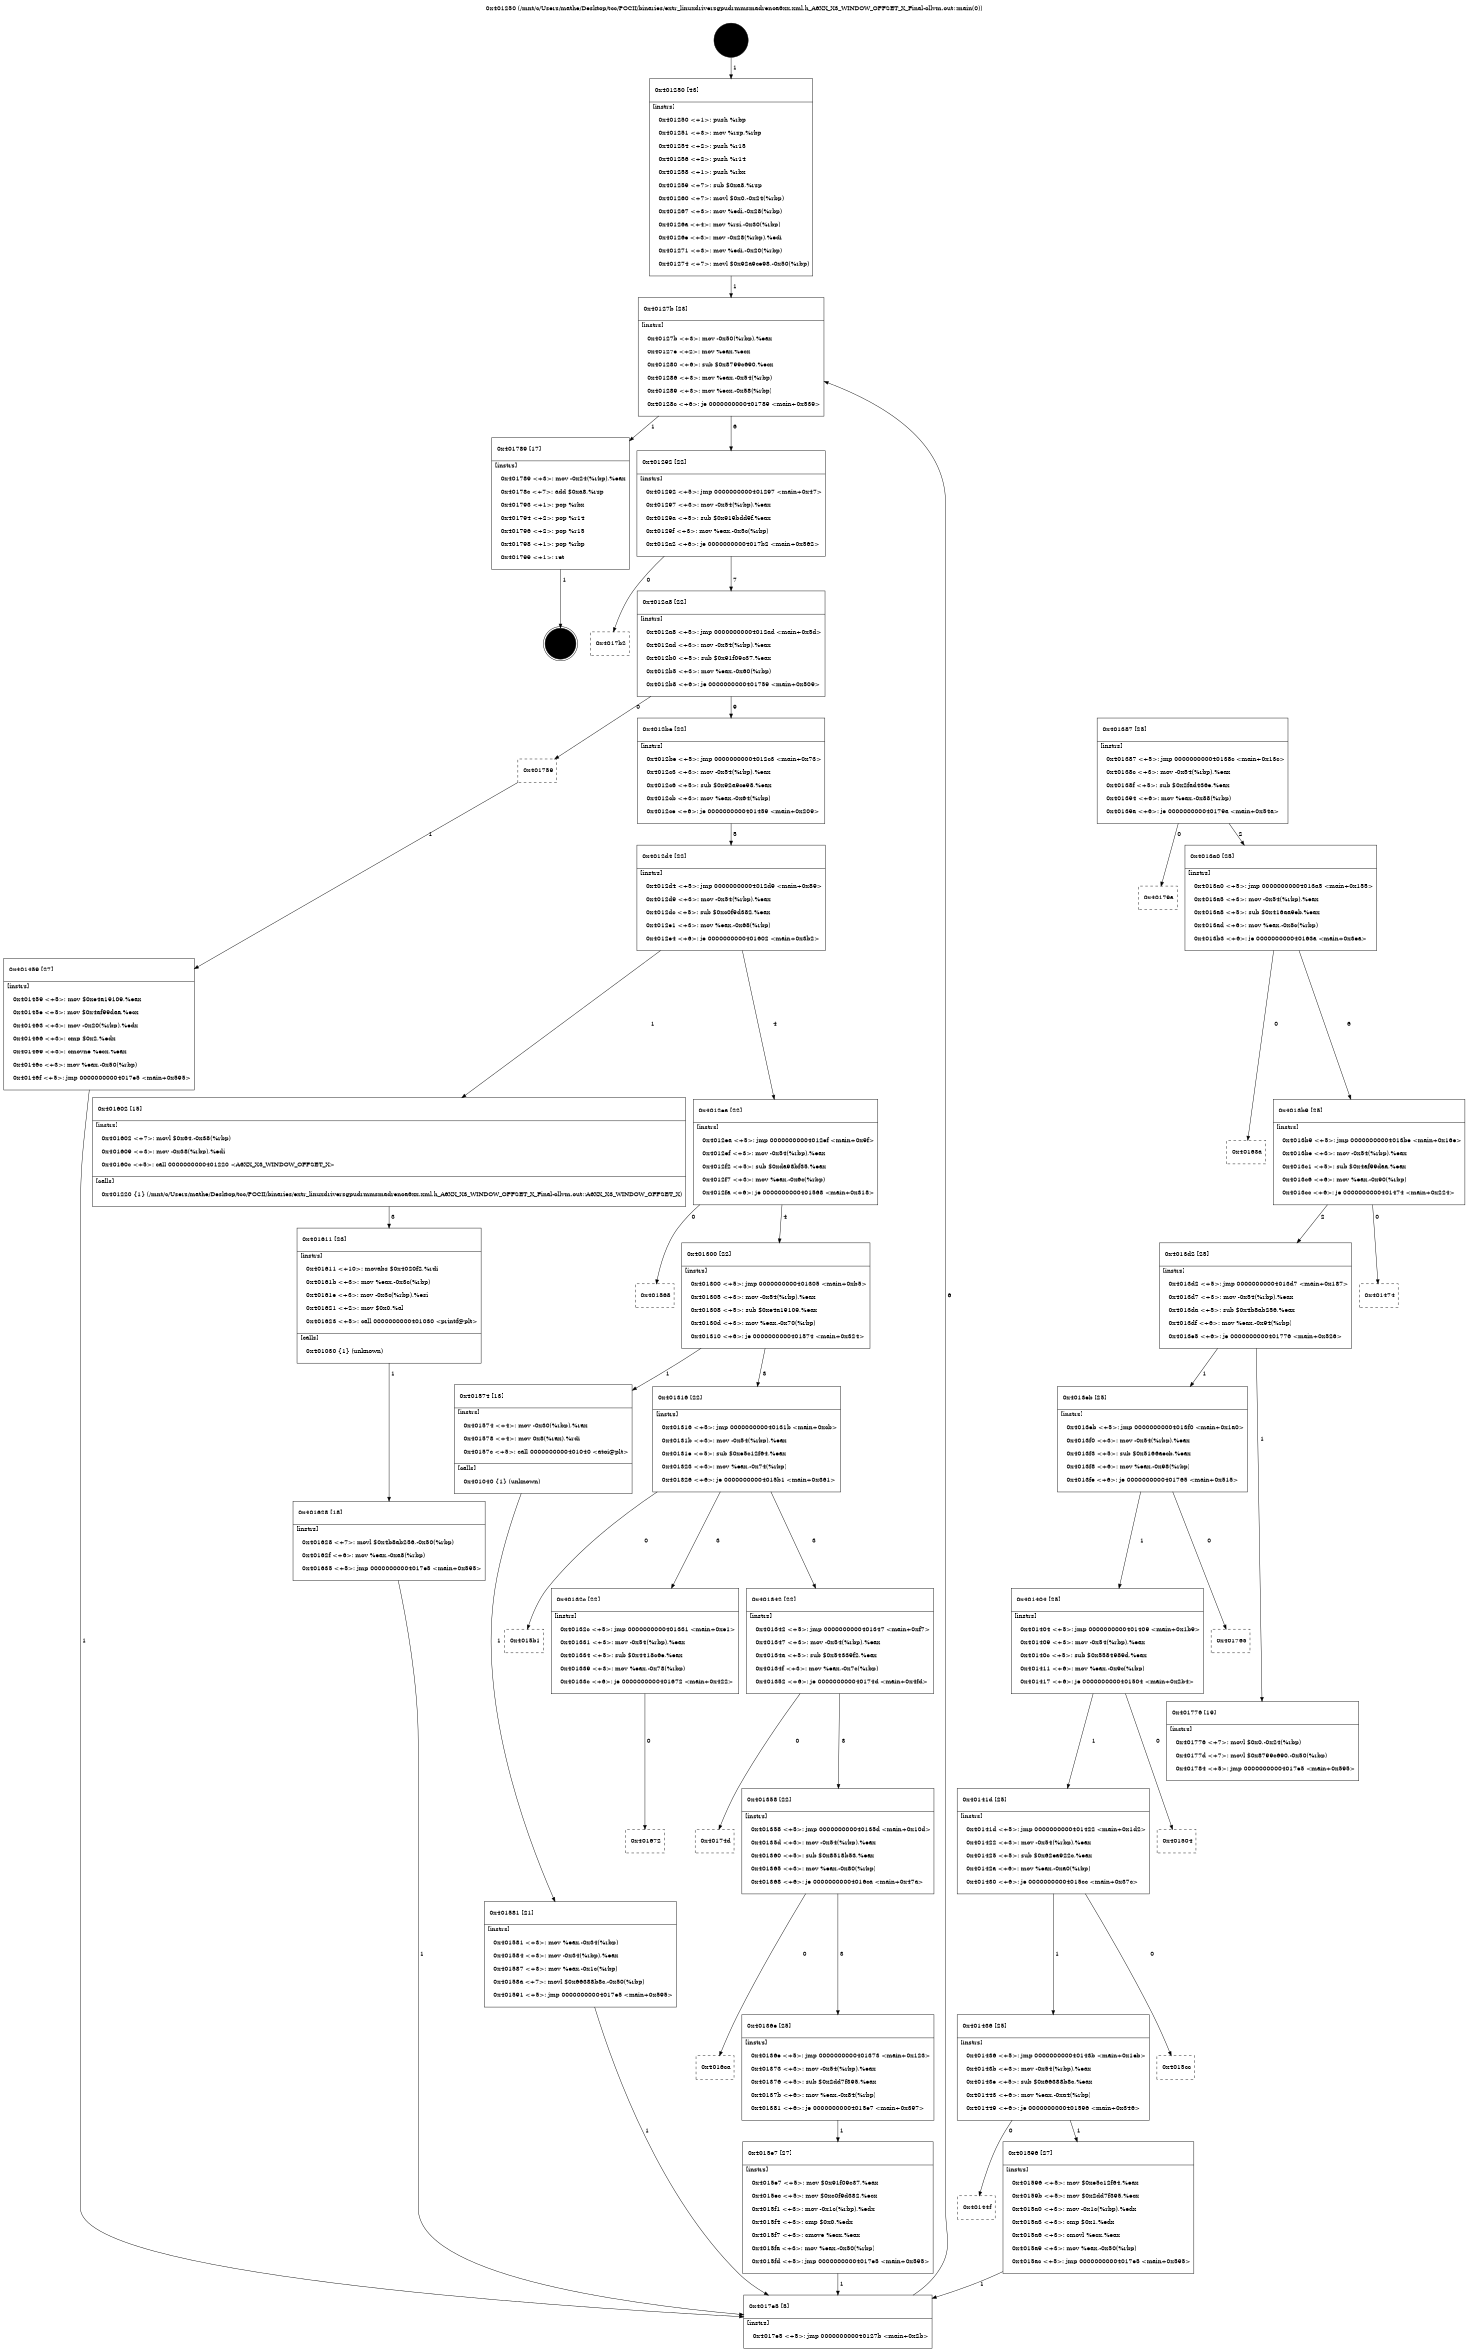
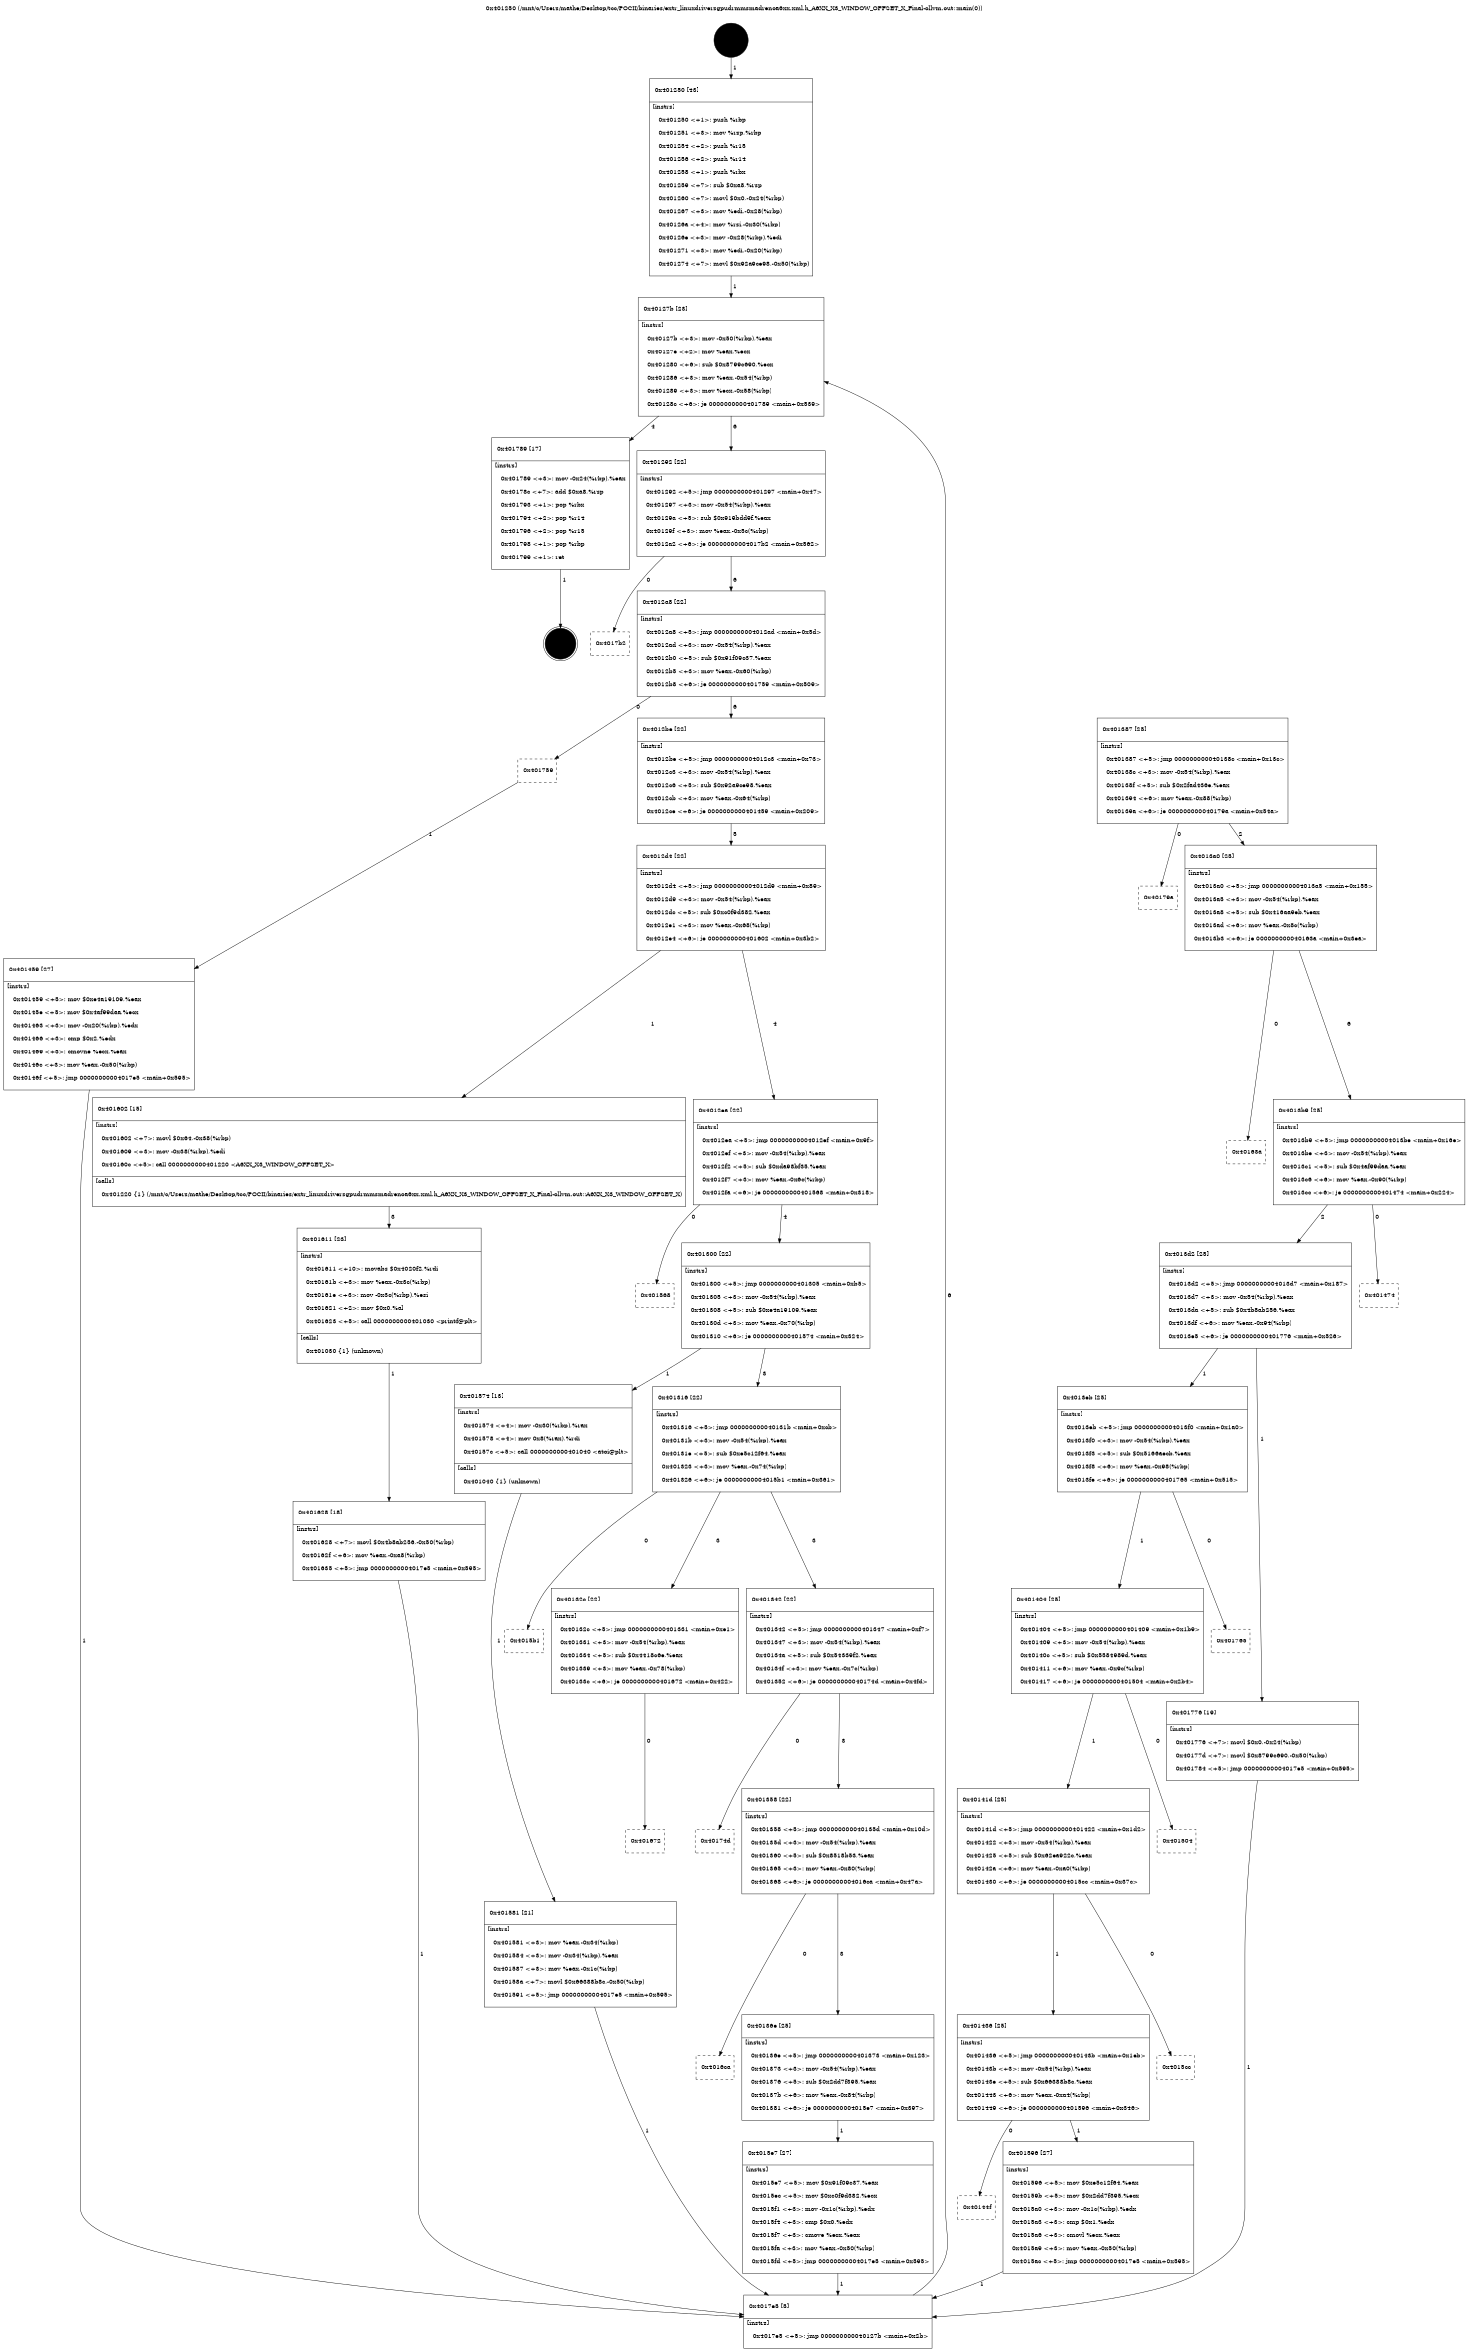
(652, 427) -> (652, 427)
(734, 580) -> (734, 580)
(734, 707) -> (734, 707)
none -> (1245, 2170)
